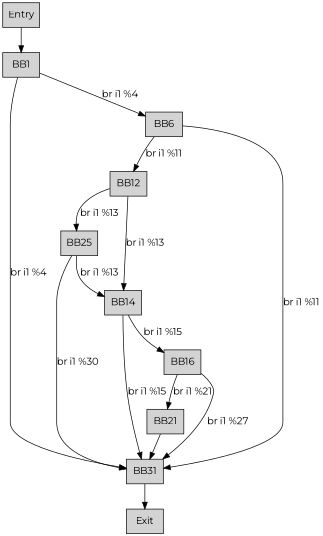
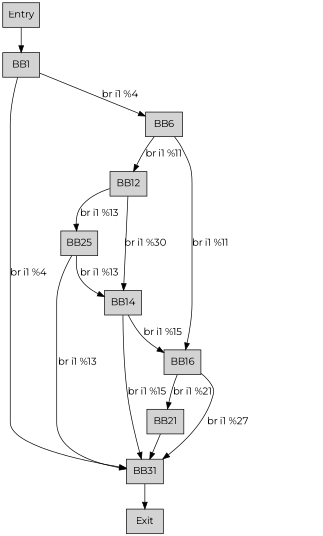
(145, 243) -> (145, 243)
(283, 303) -> (192, 238)
(78, 362) -> (78, 362)
